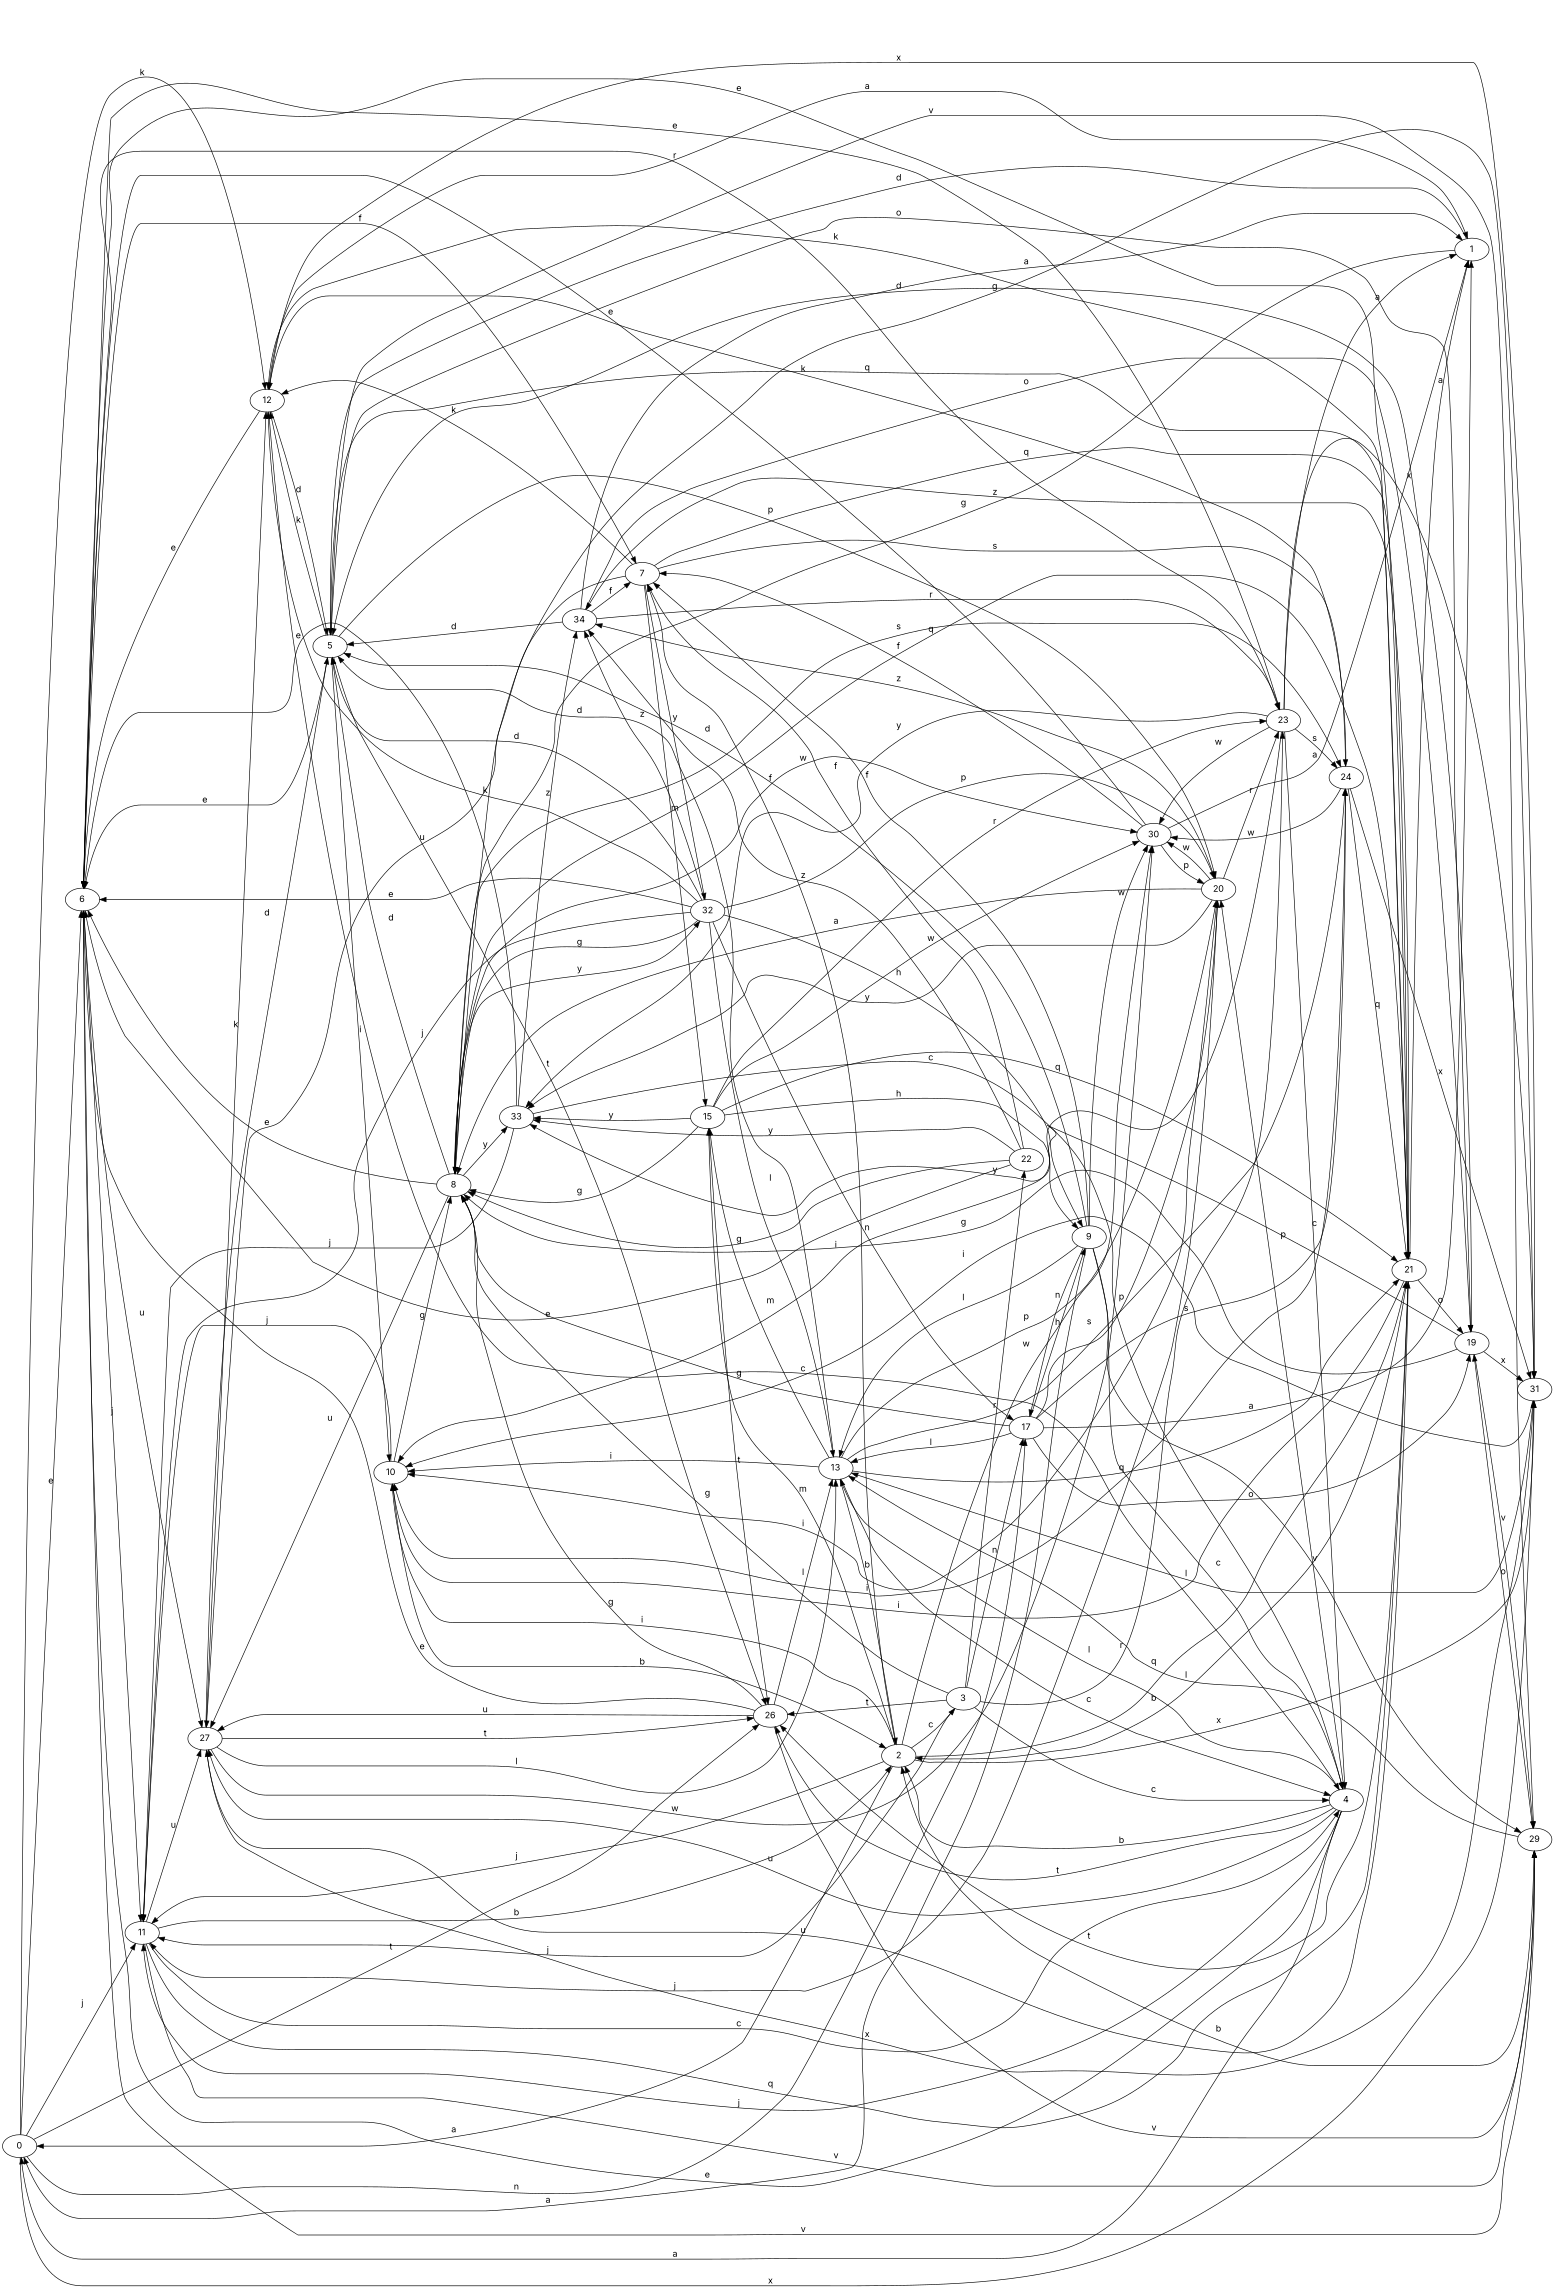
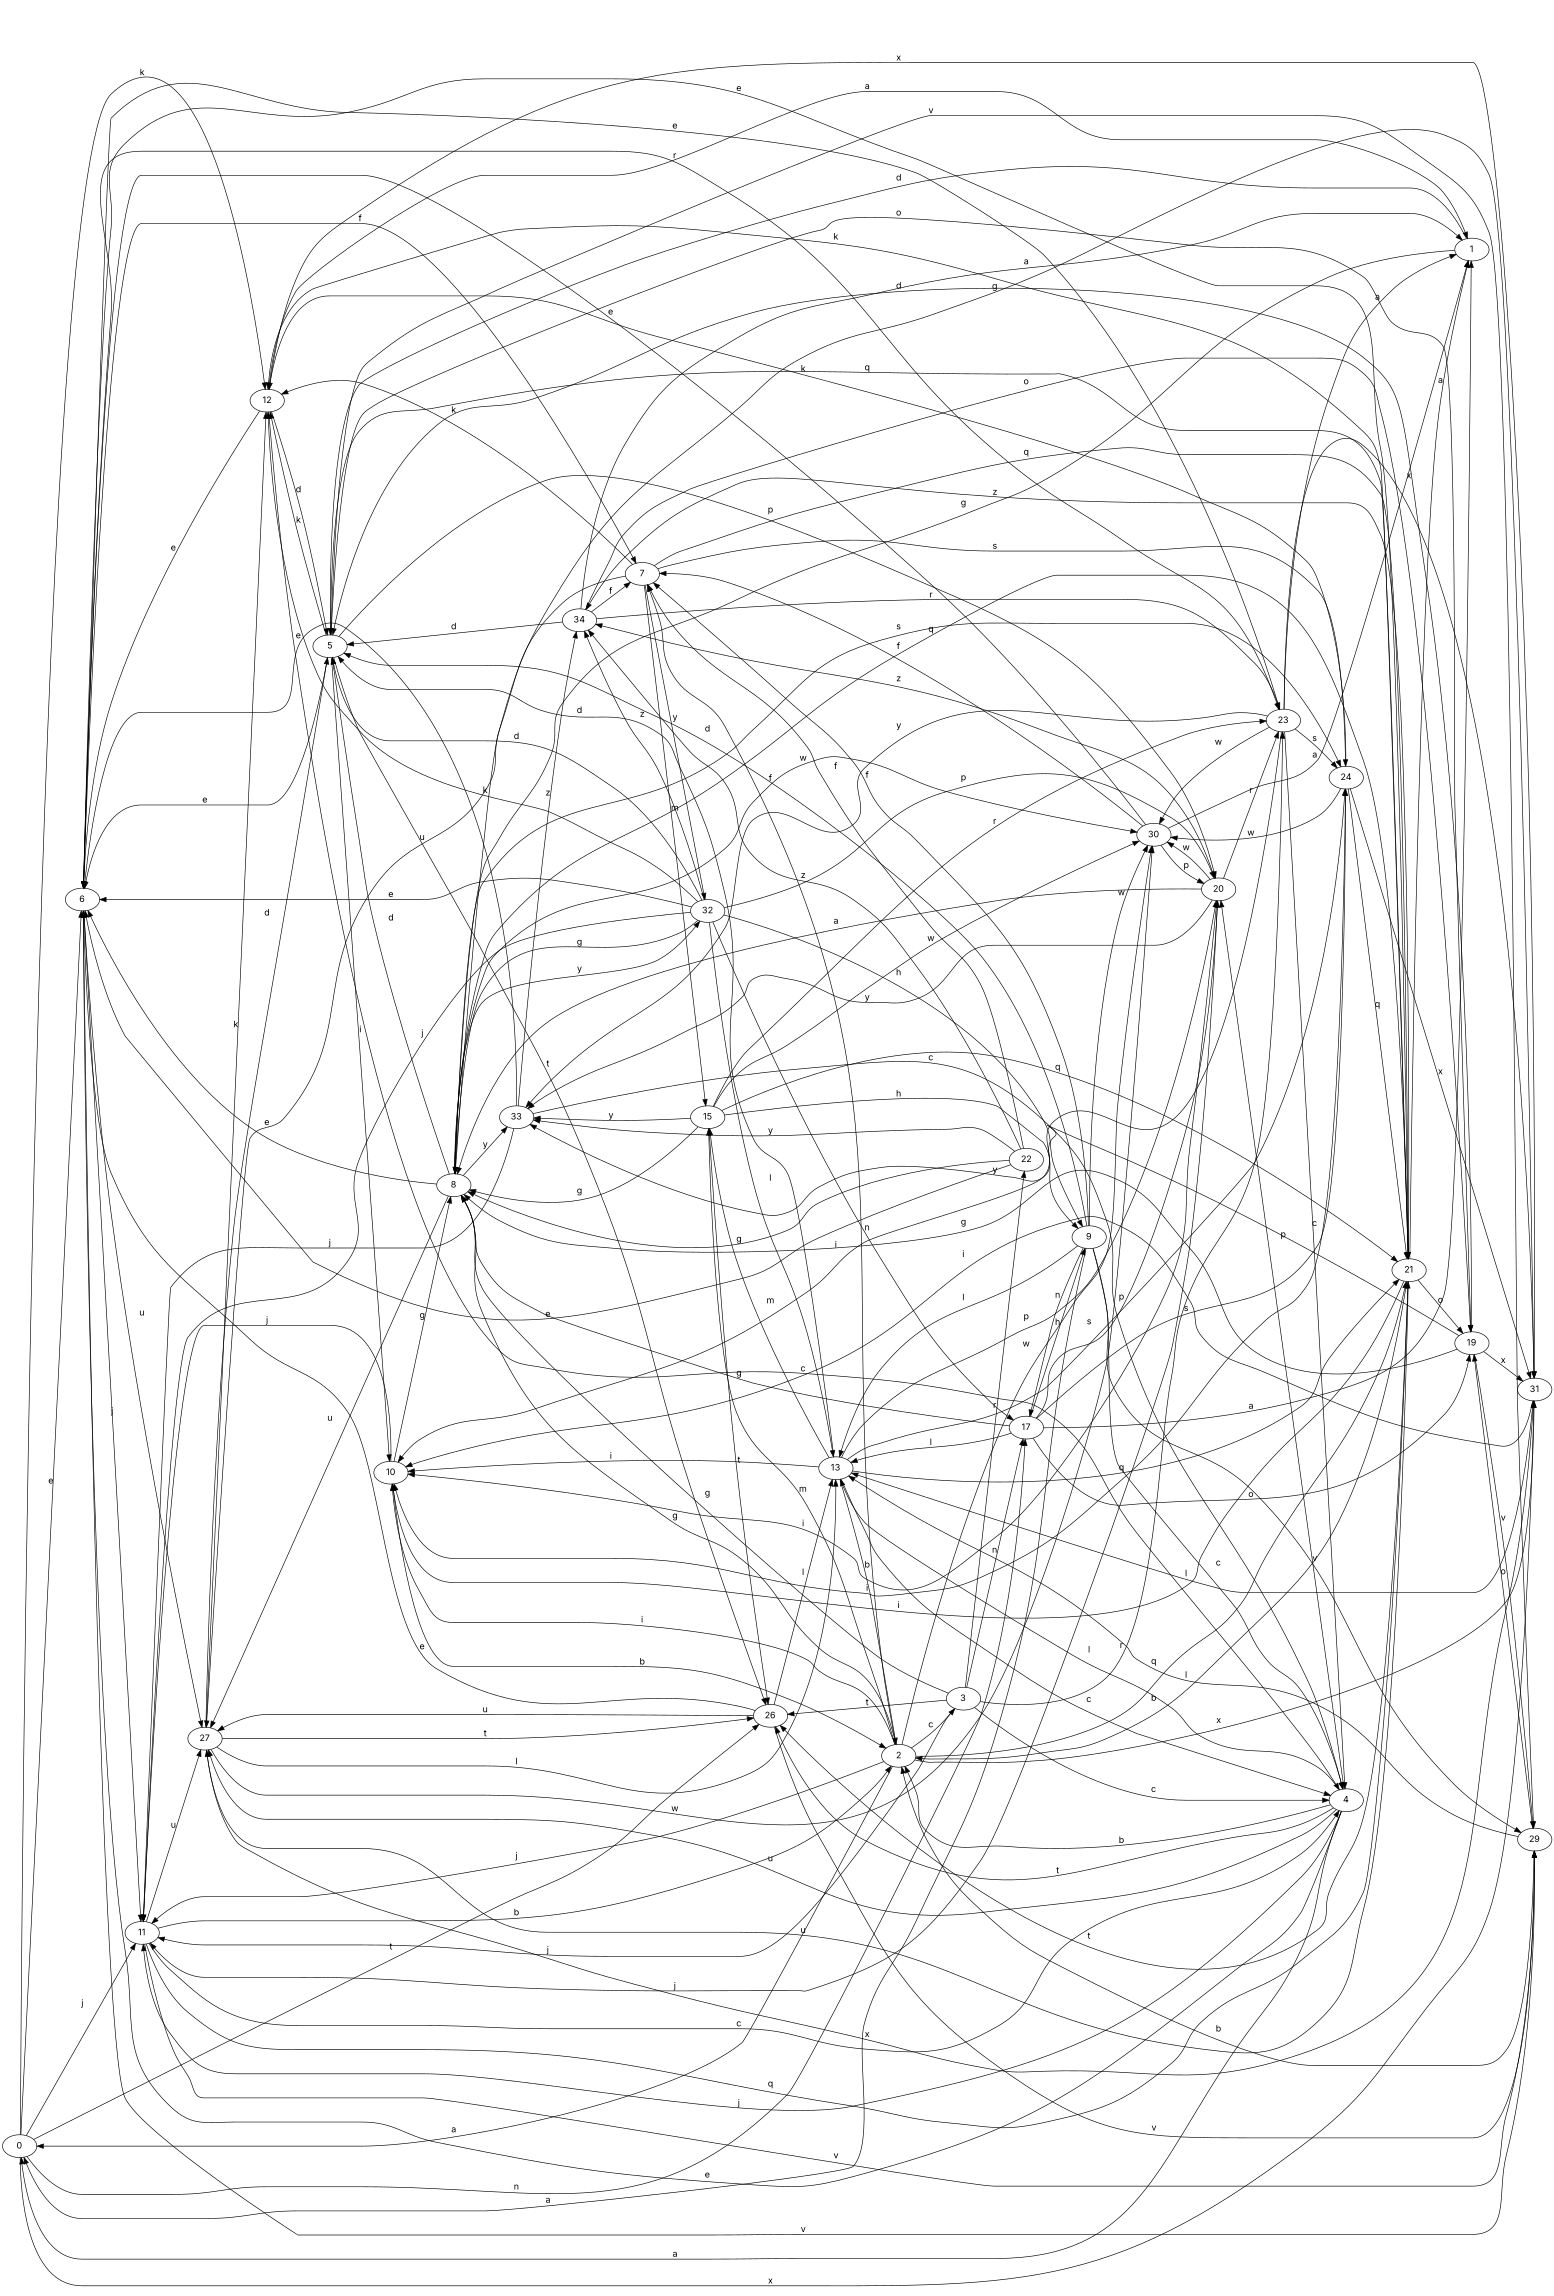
(536, 1503) -> (641, 1500)
